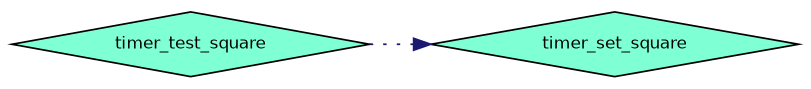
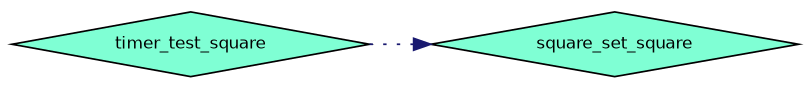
(615, 44) -> (615, 44)
